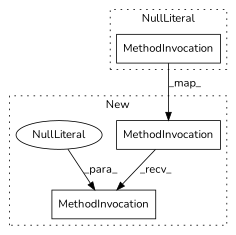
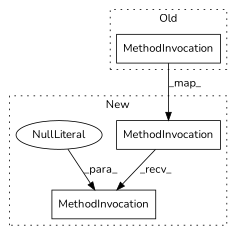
(169, 19) -> (169, 19)
